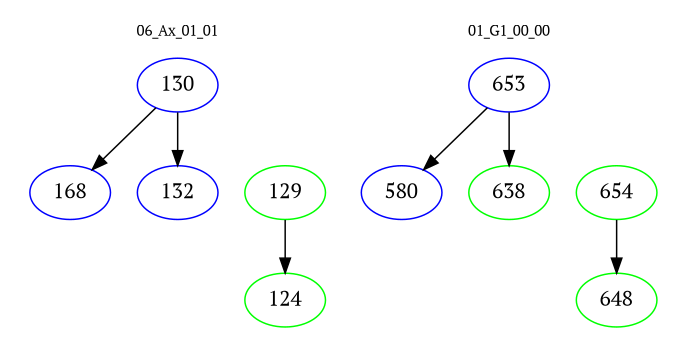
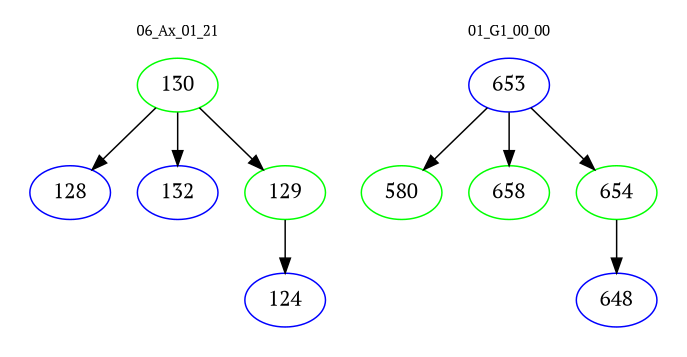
(178, 32) -> (178, 32)
(178, 85) -> (178, 85)
none -> (226, 133)
none -> (557, 133)
(70, 193) -> (70, 193)
(402, 193) -> (402, 193)
(509, 193) -> (509, 193)
(285, 300) -> (285, 300)
(617, 300) -> (617, 300)
